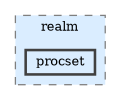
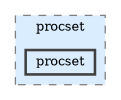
(60, 28) -> (60, 28)
